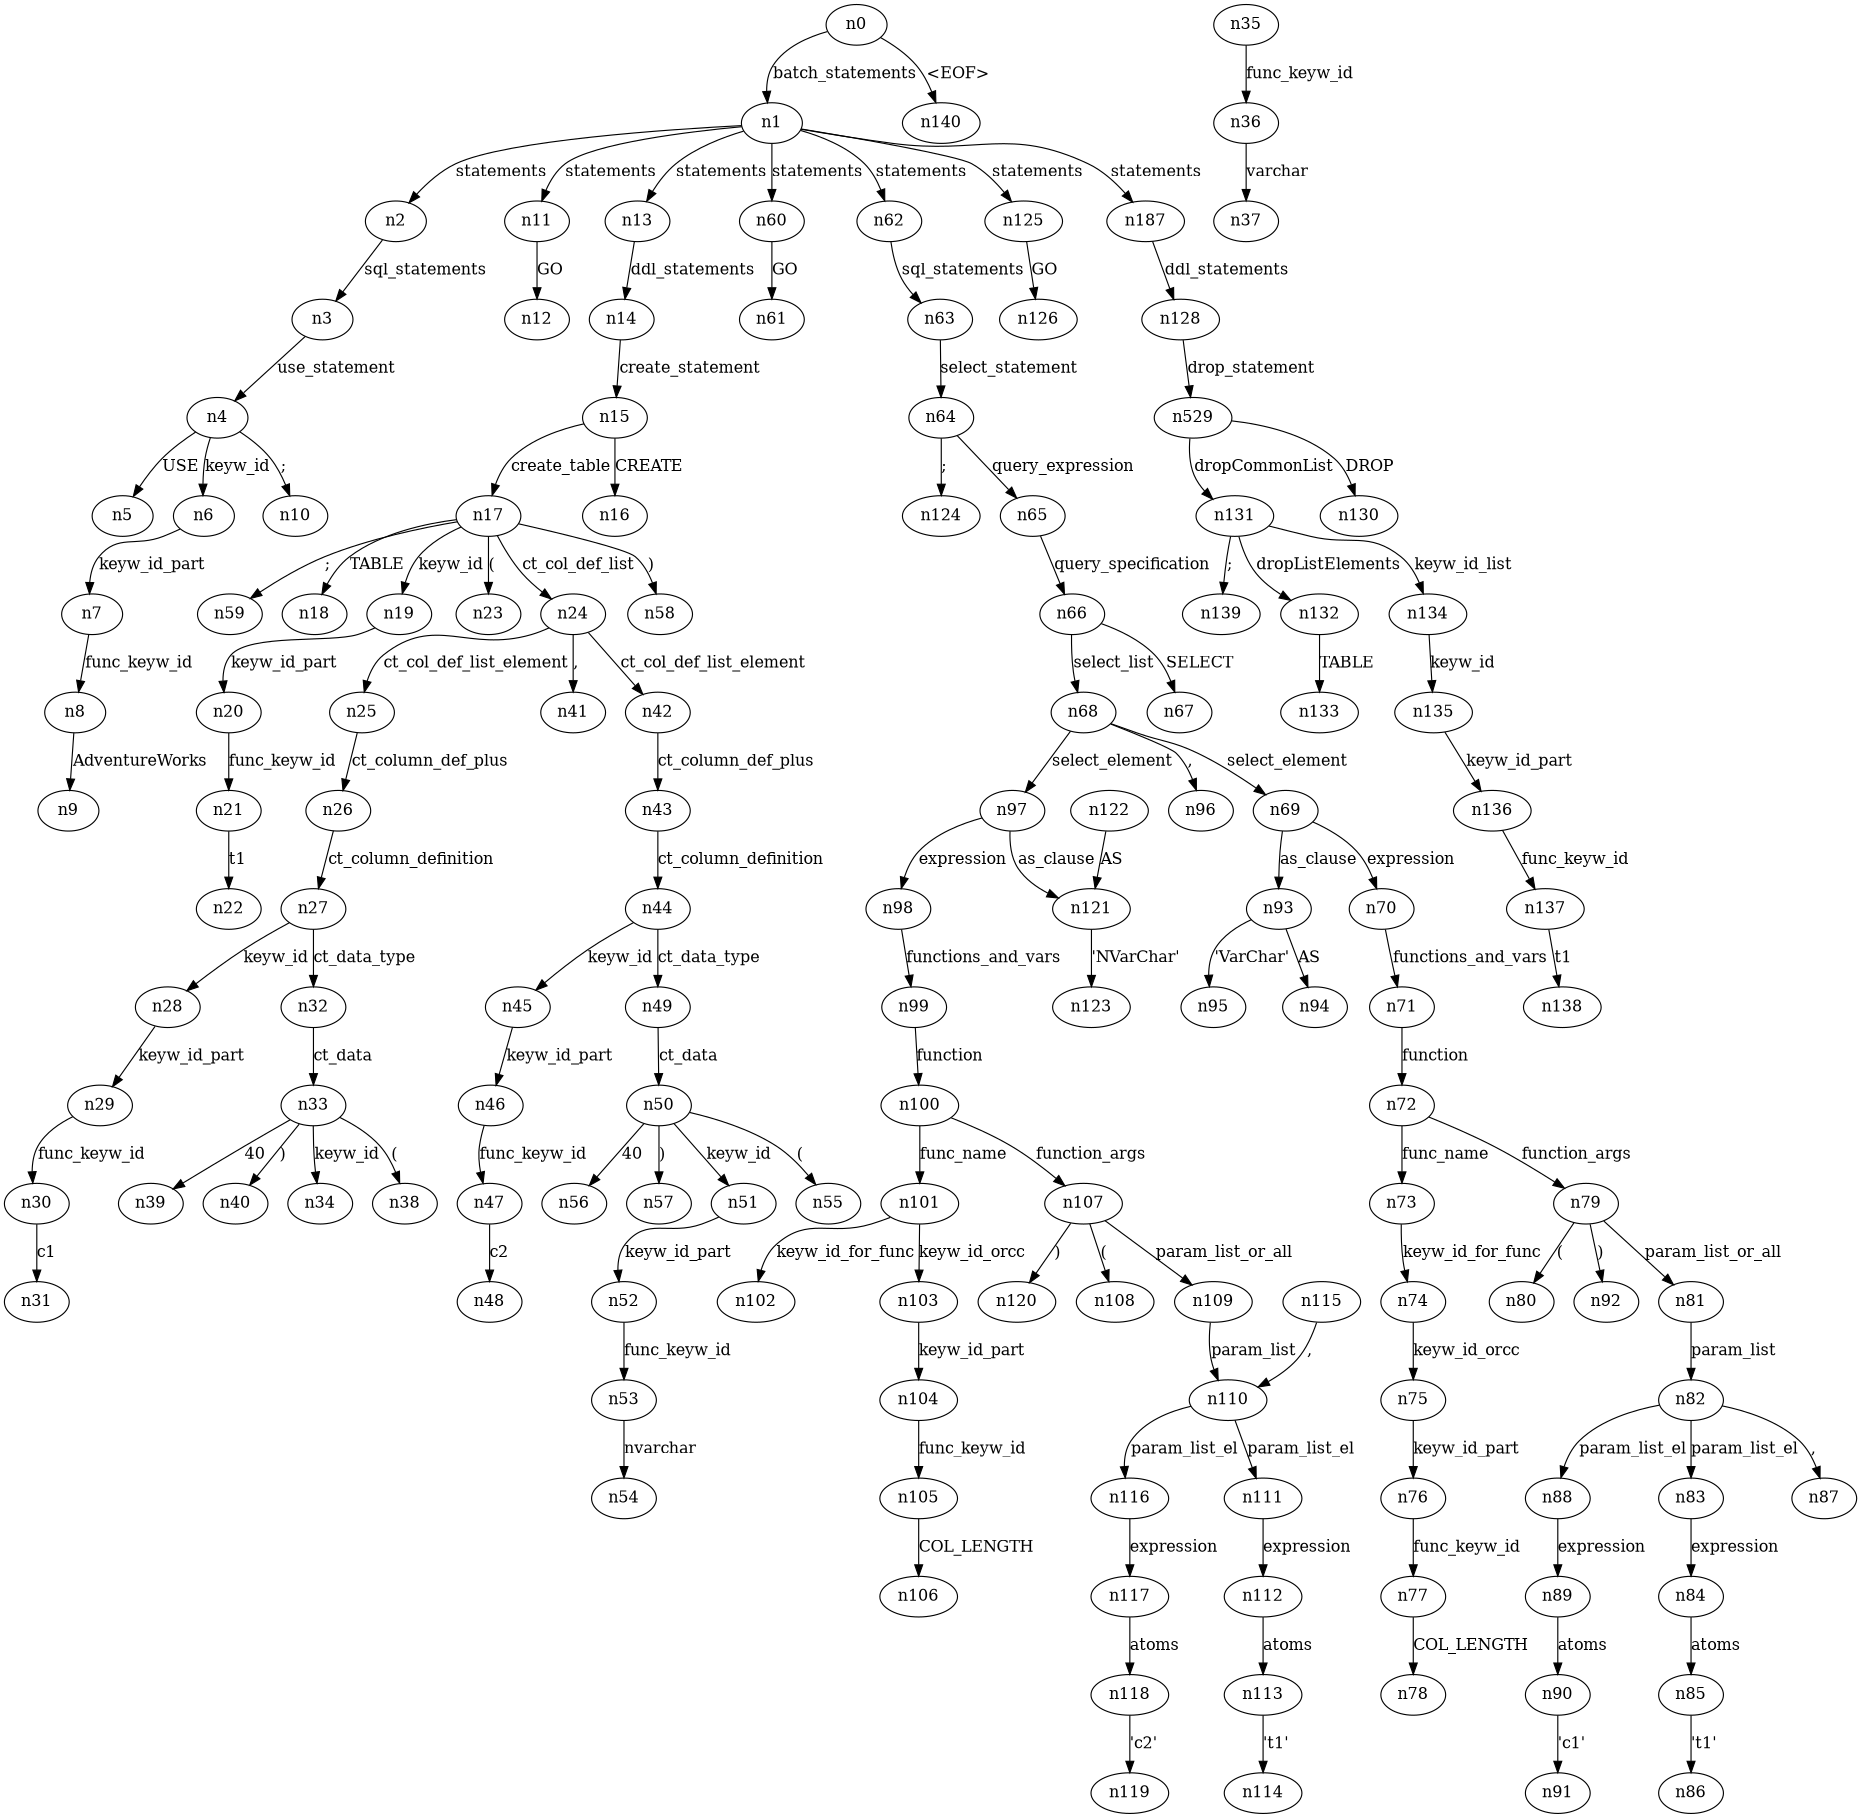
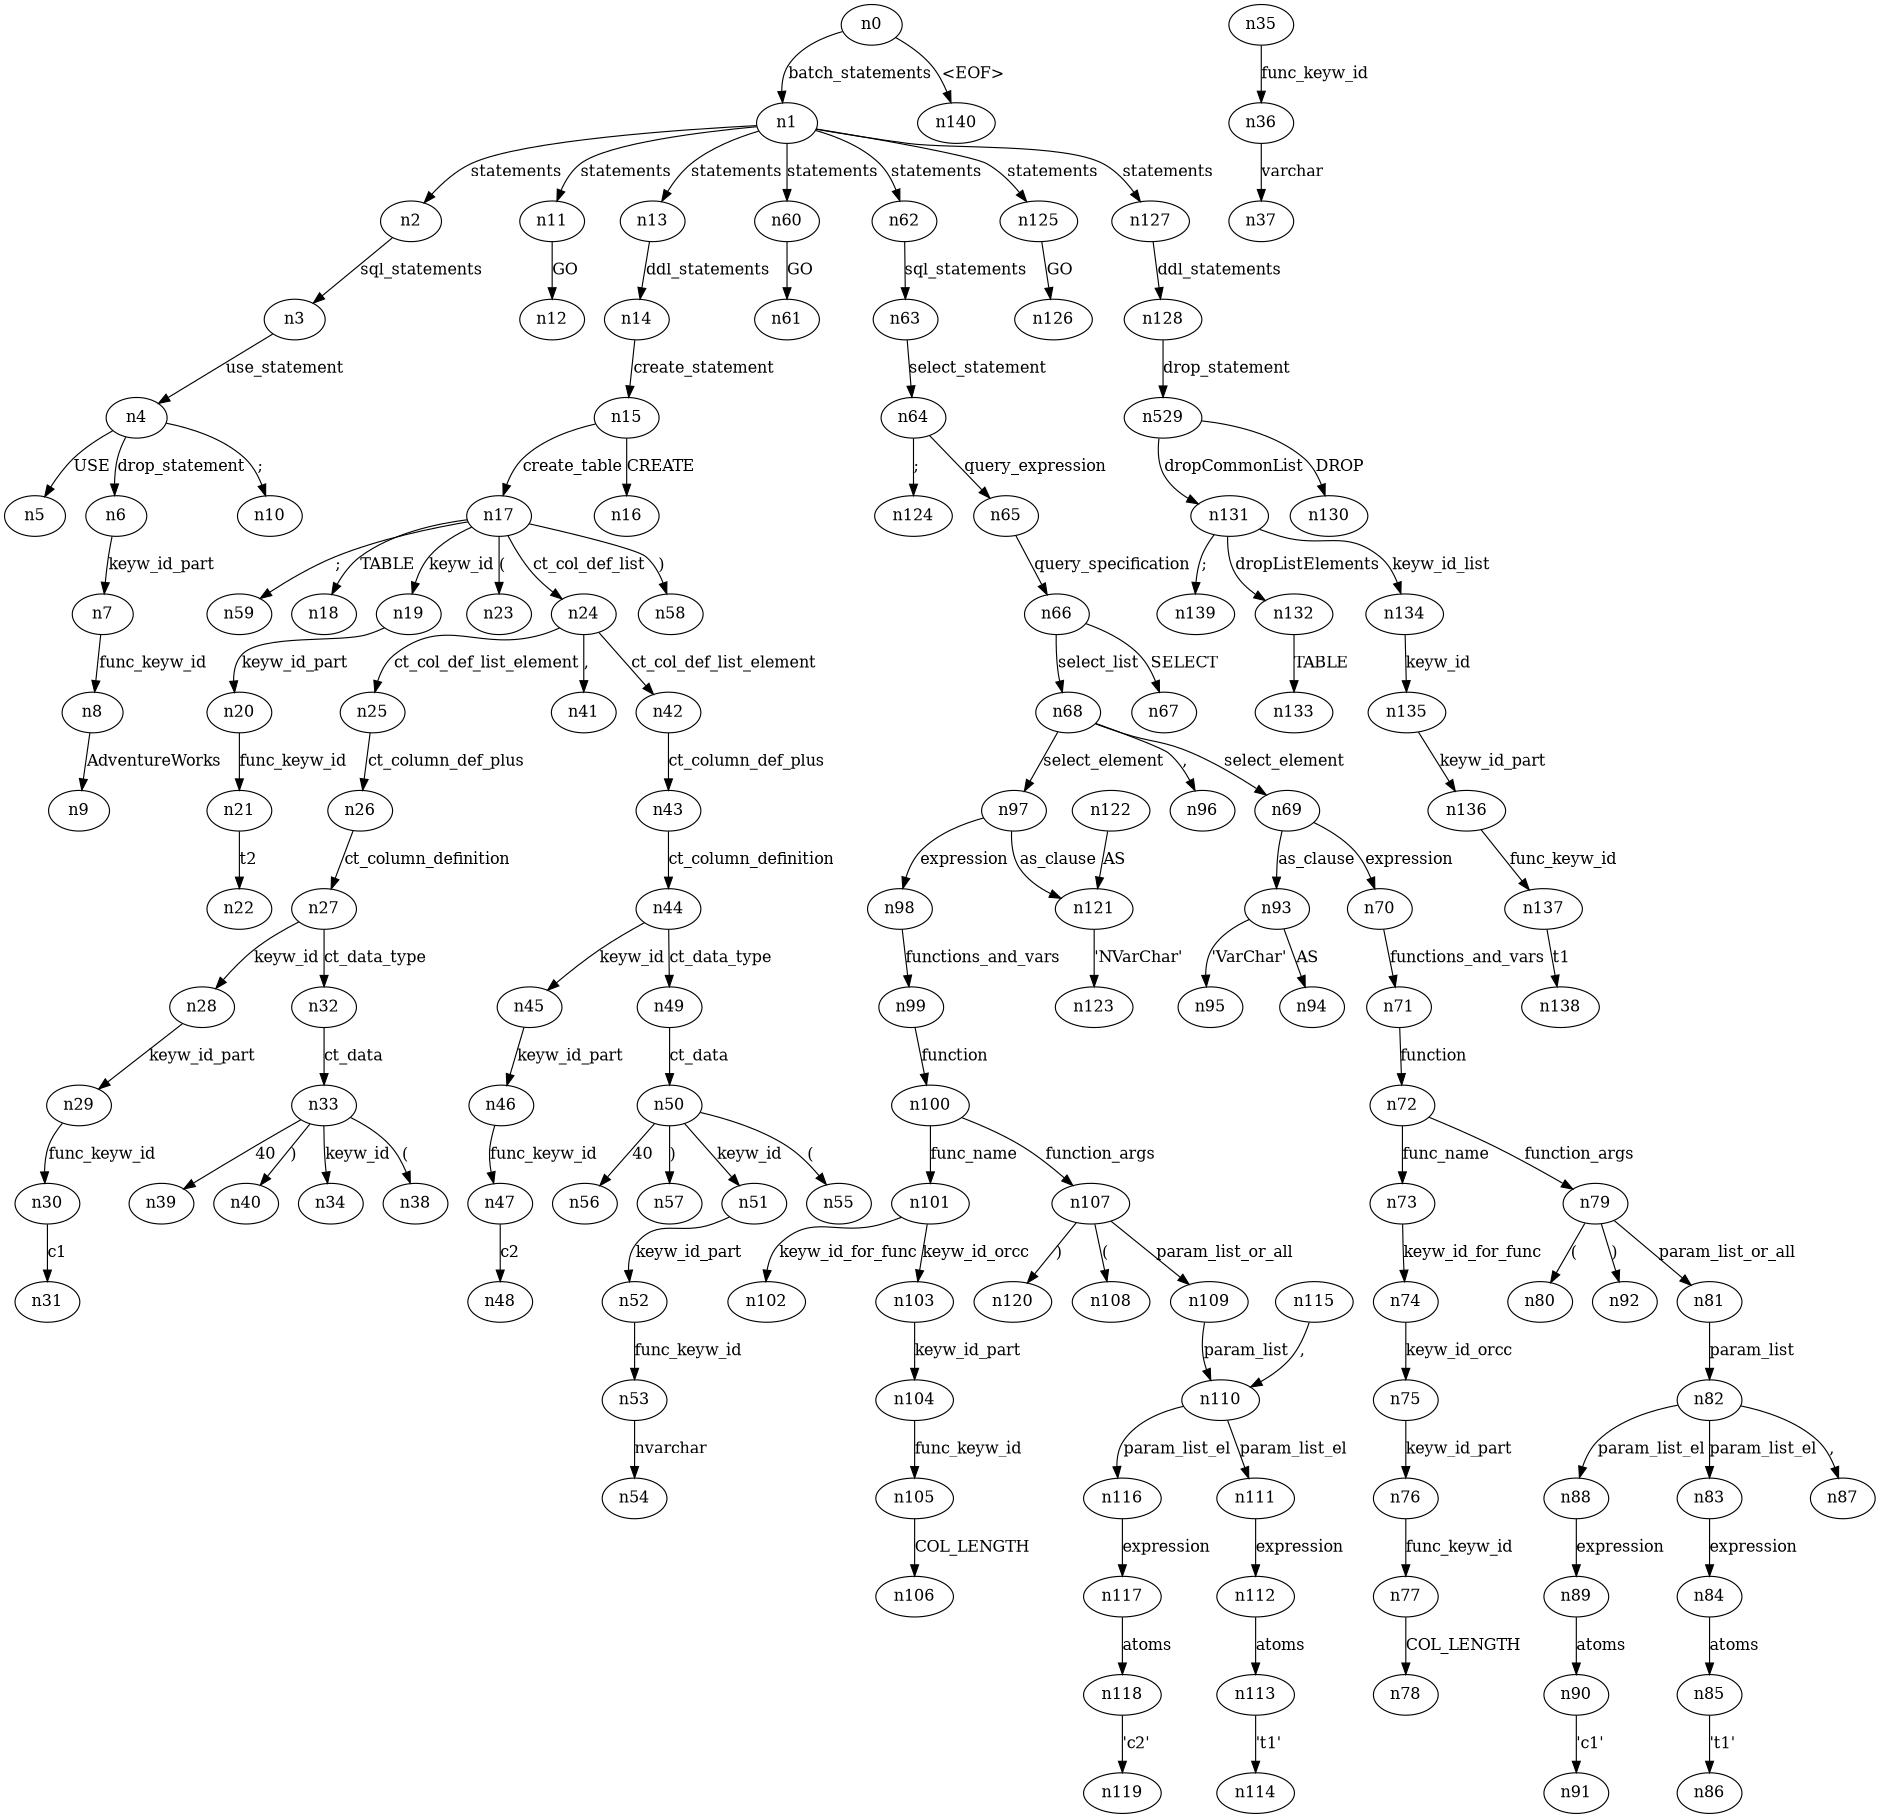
(1146, 221) -> (1151, 221)
(238, 467) -> (181, 467)
(238, 860) -> (248, 860)
